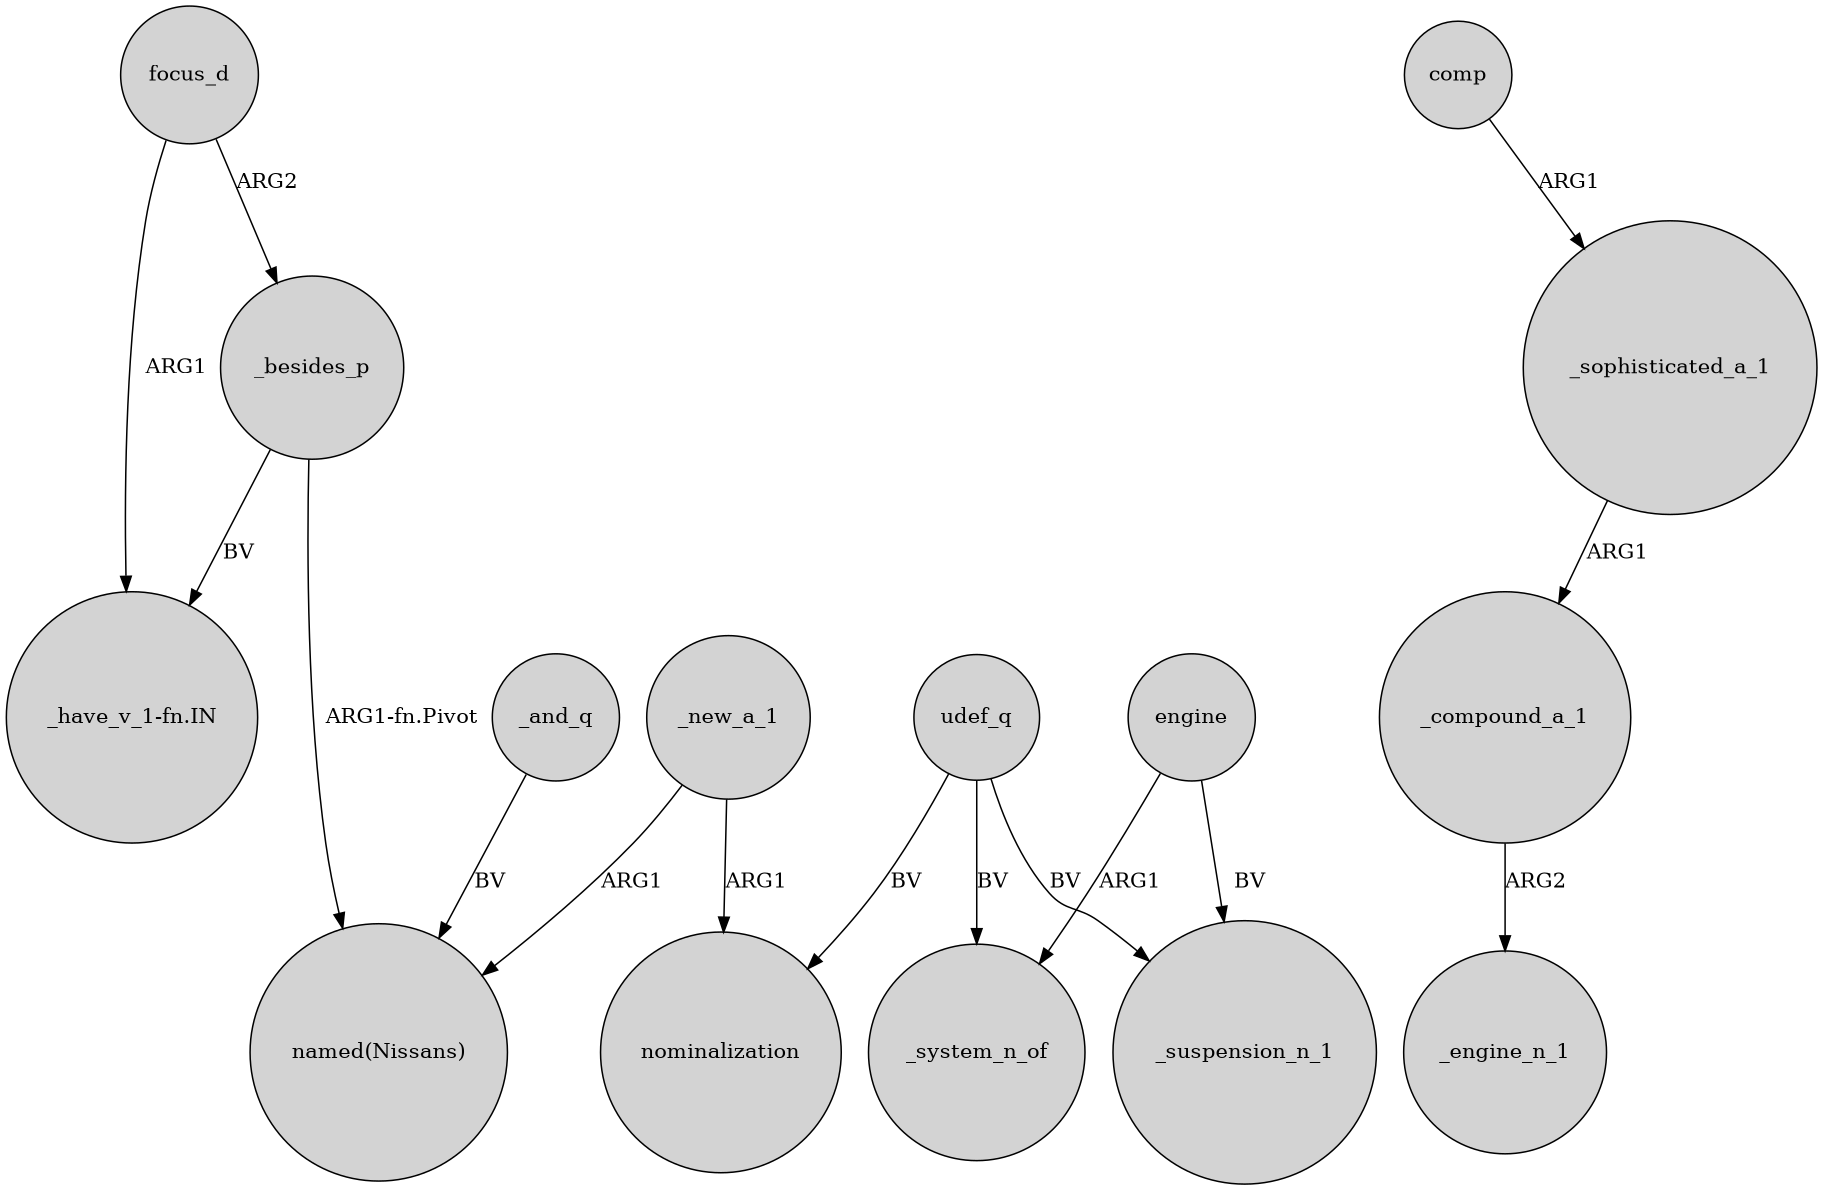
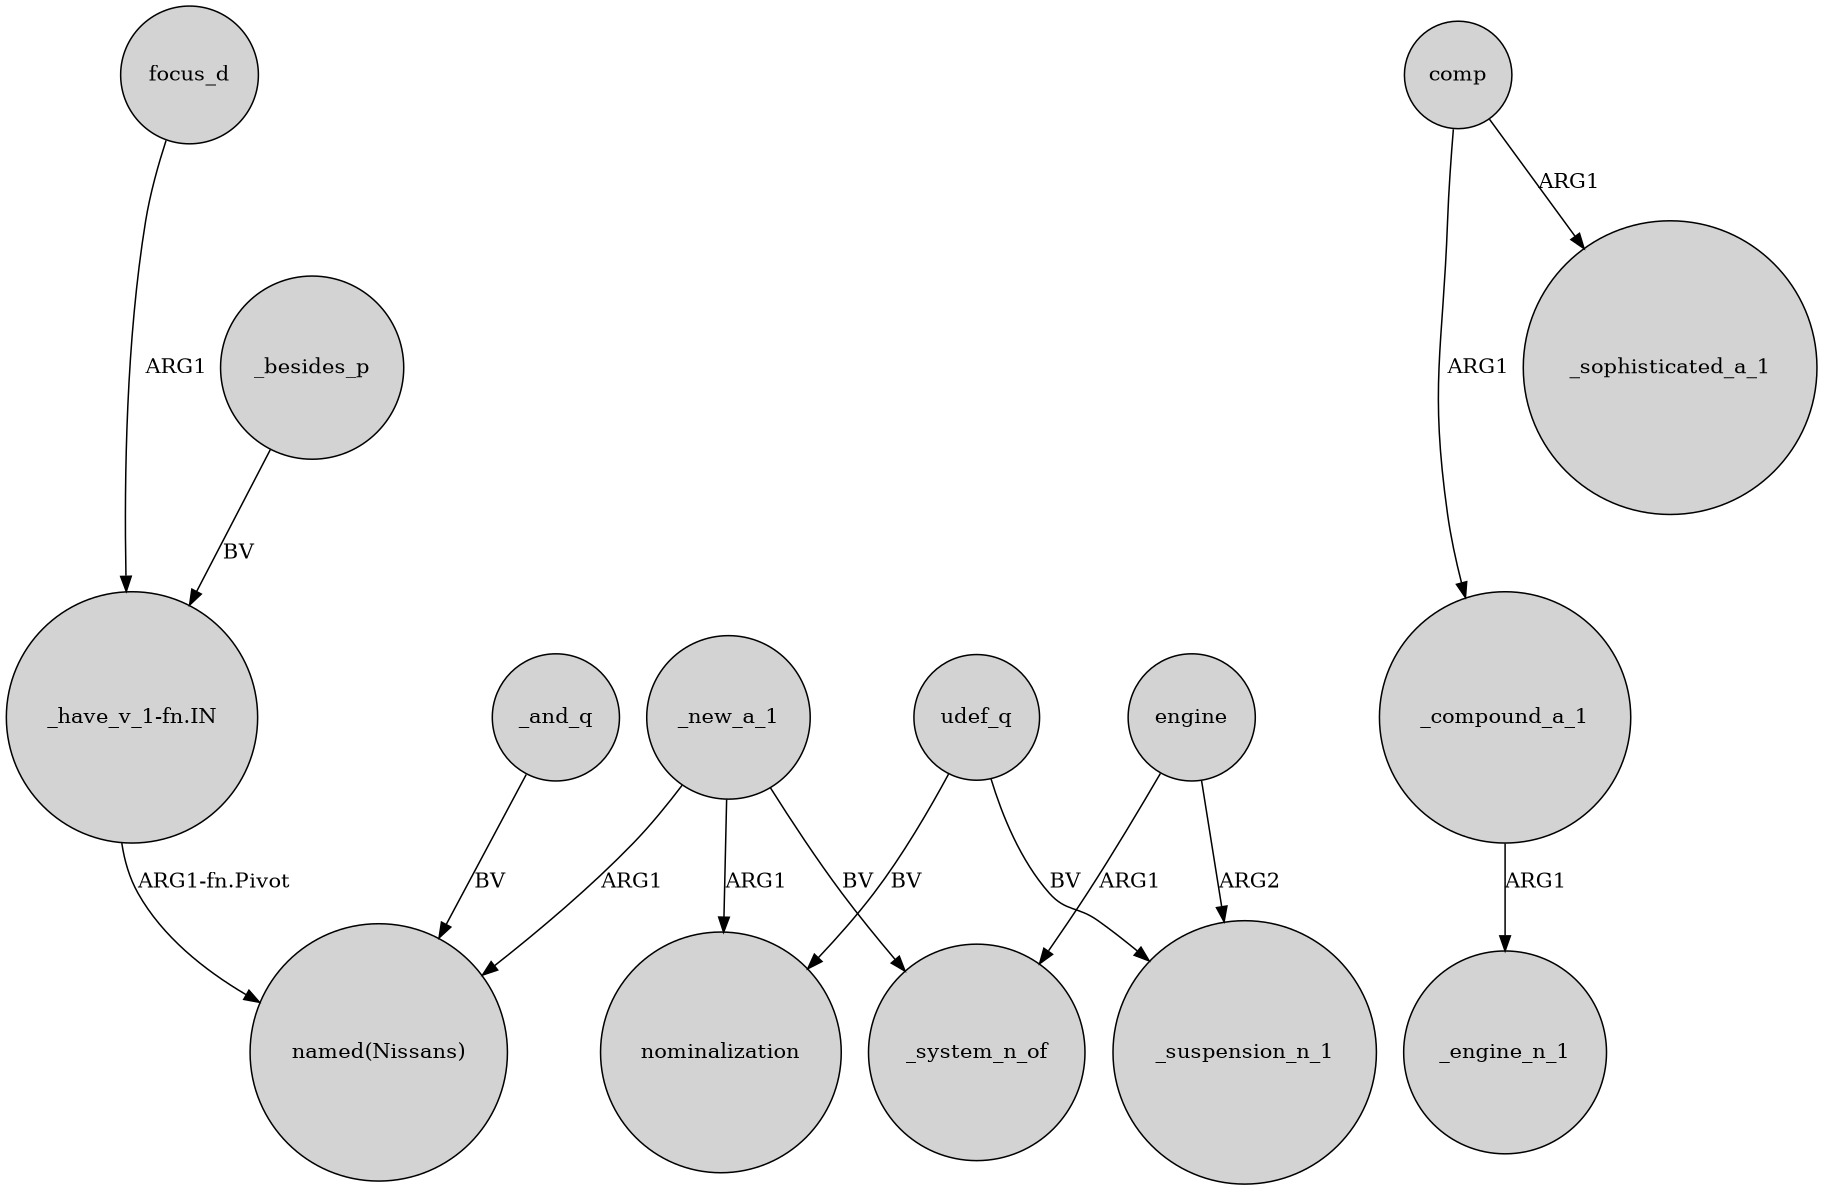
(244, 204) -> none
(1586, 545) -> (1440, 357)
(312, 687) -> (167, 932)
(977, 854) -> (829, 876)
(1250, 882) -> (1250, 882)
(1536, 882) -> (1536, 882)
